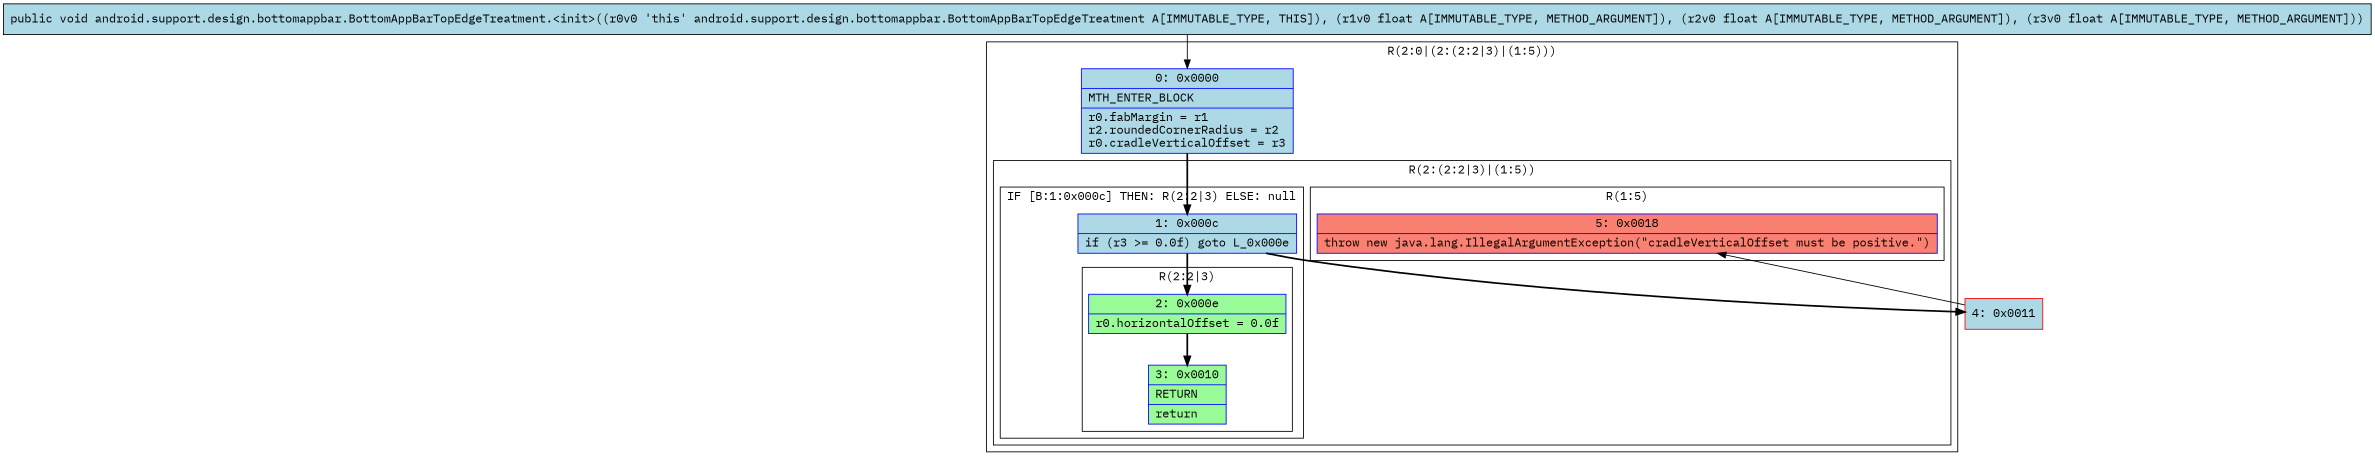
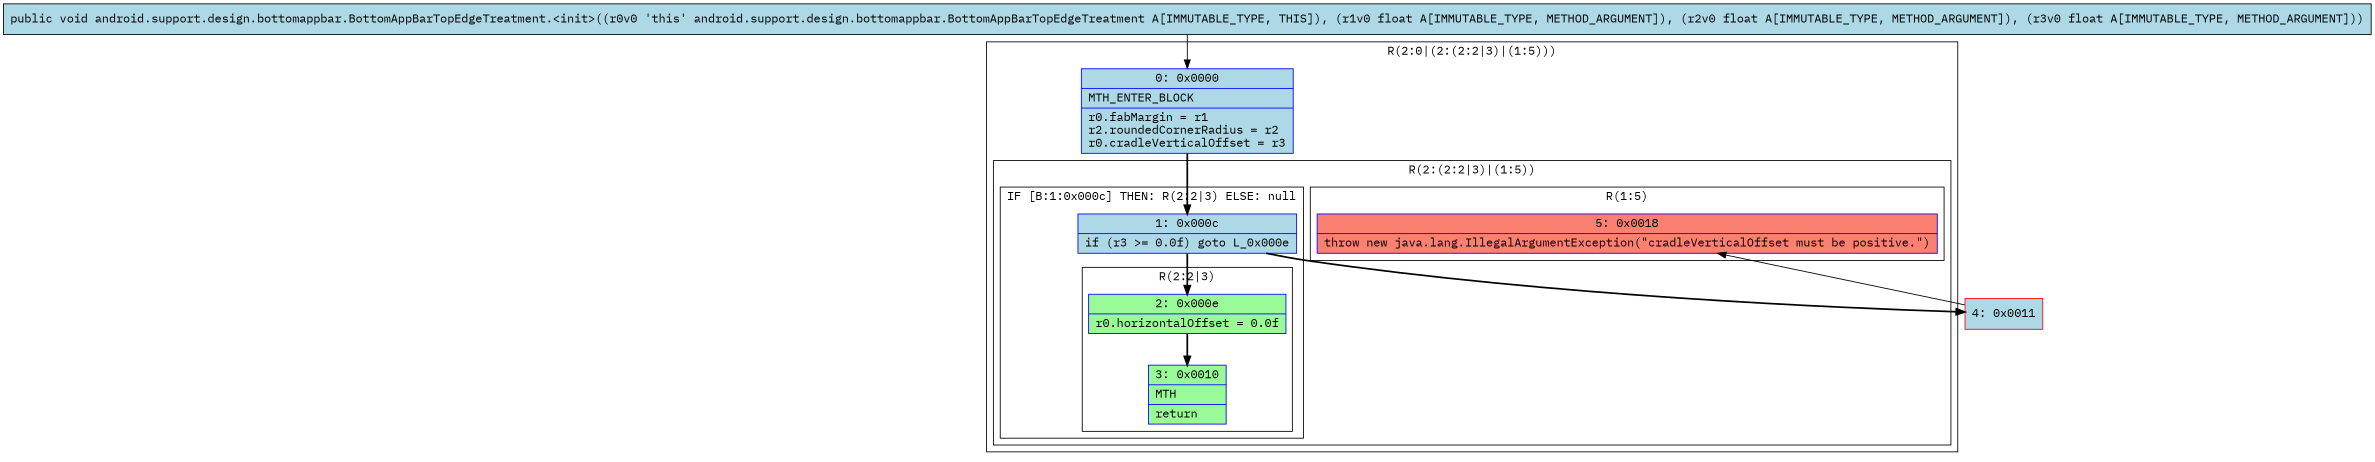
(1177, 394) -> (1166, 394)
